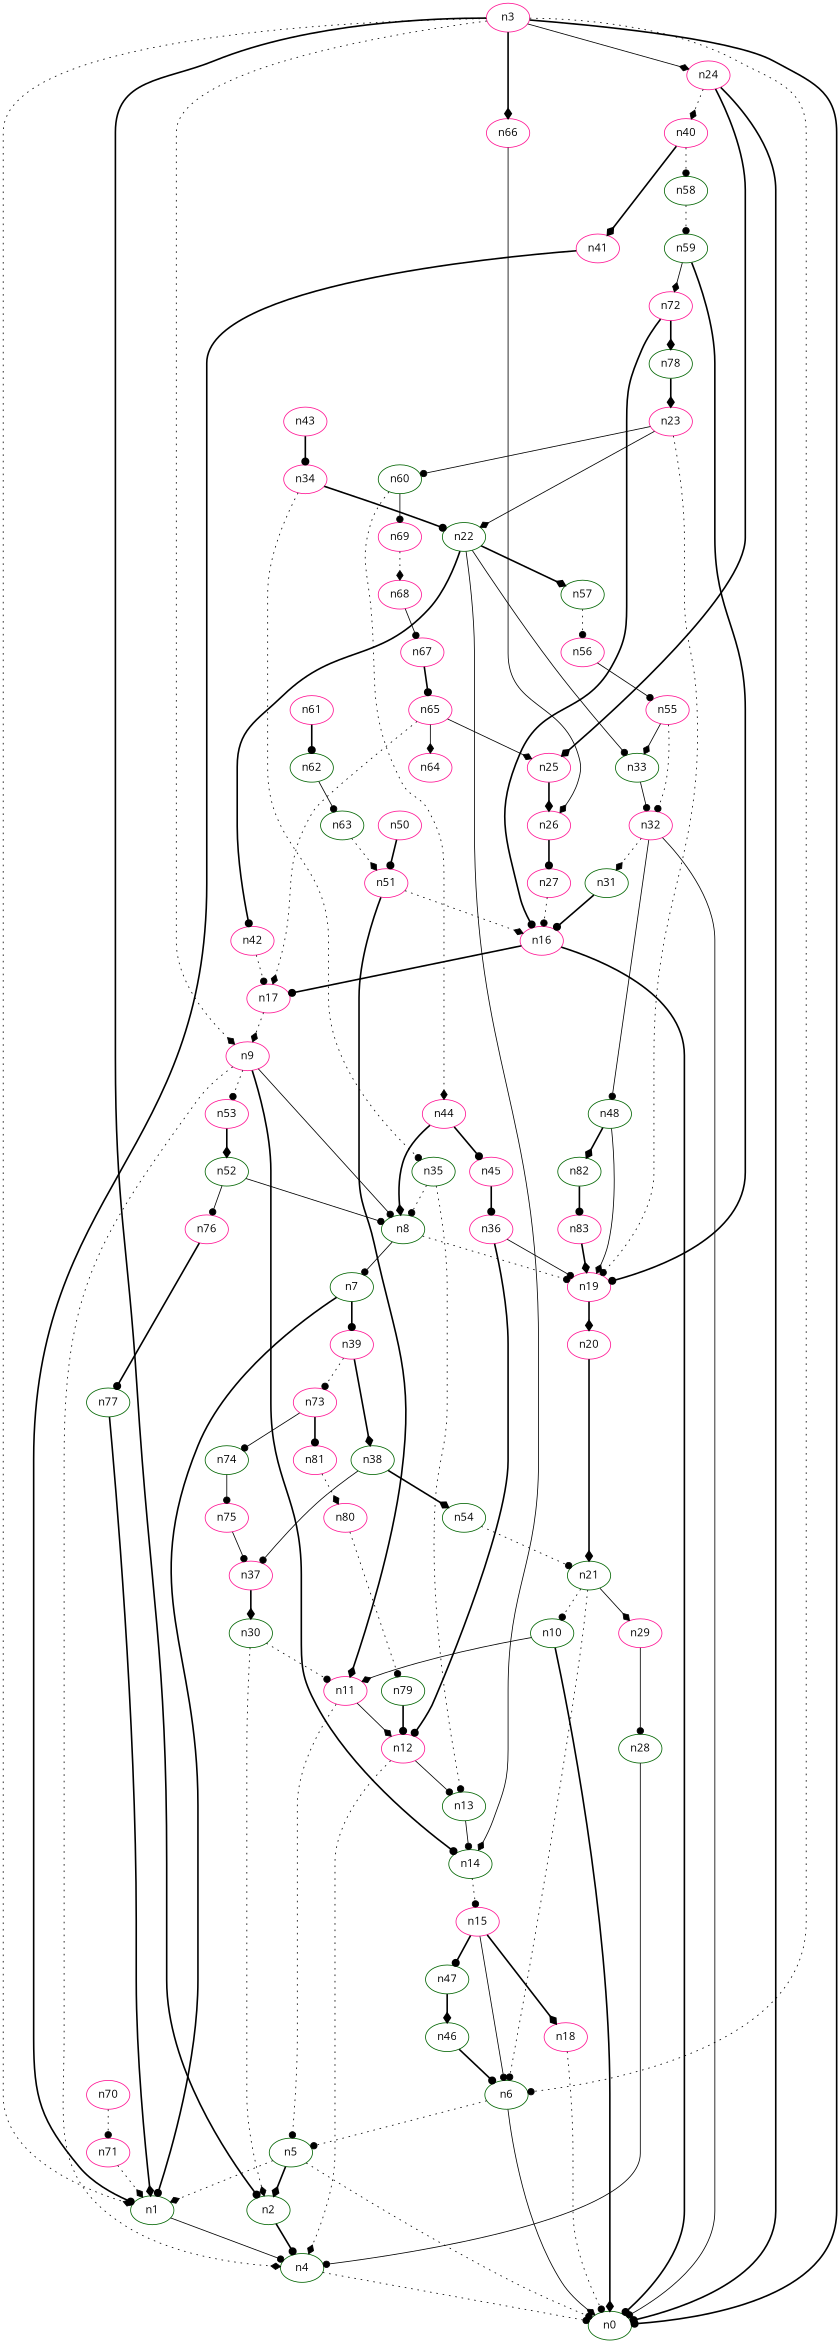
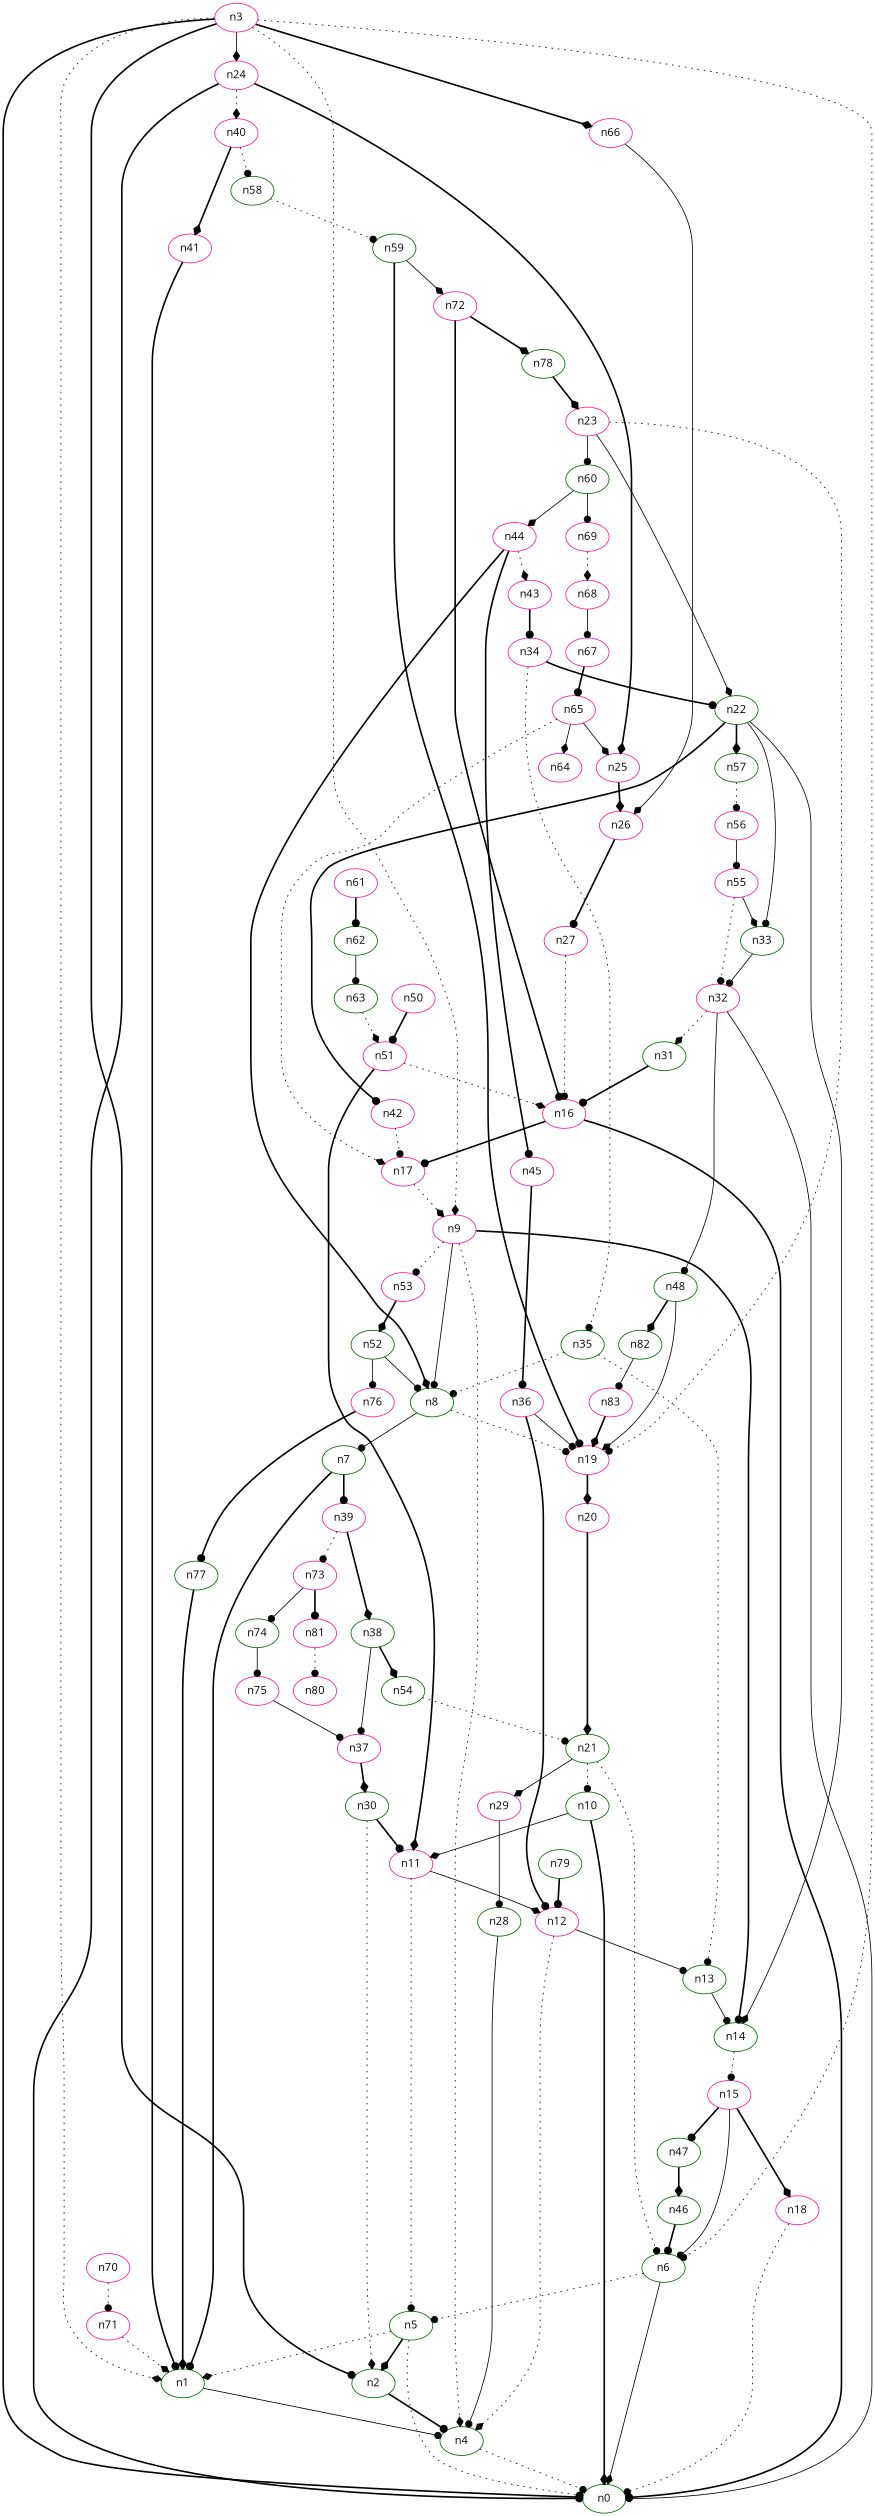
none -> (521, 561)
(407, 791) -> (555, 505)
(579, 1197) -> (629, 1367)
(328, 1485) -> (315, 1659)
(370, 1591) -> none
(295, 1660) -> (387, 1833)
